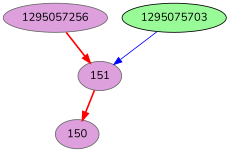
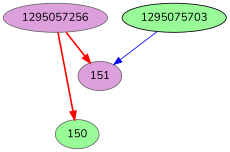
(90, 101) -> (65, 72)
(77, 134) -> (77, 134)
